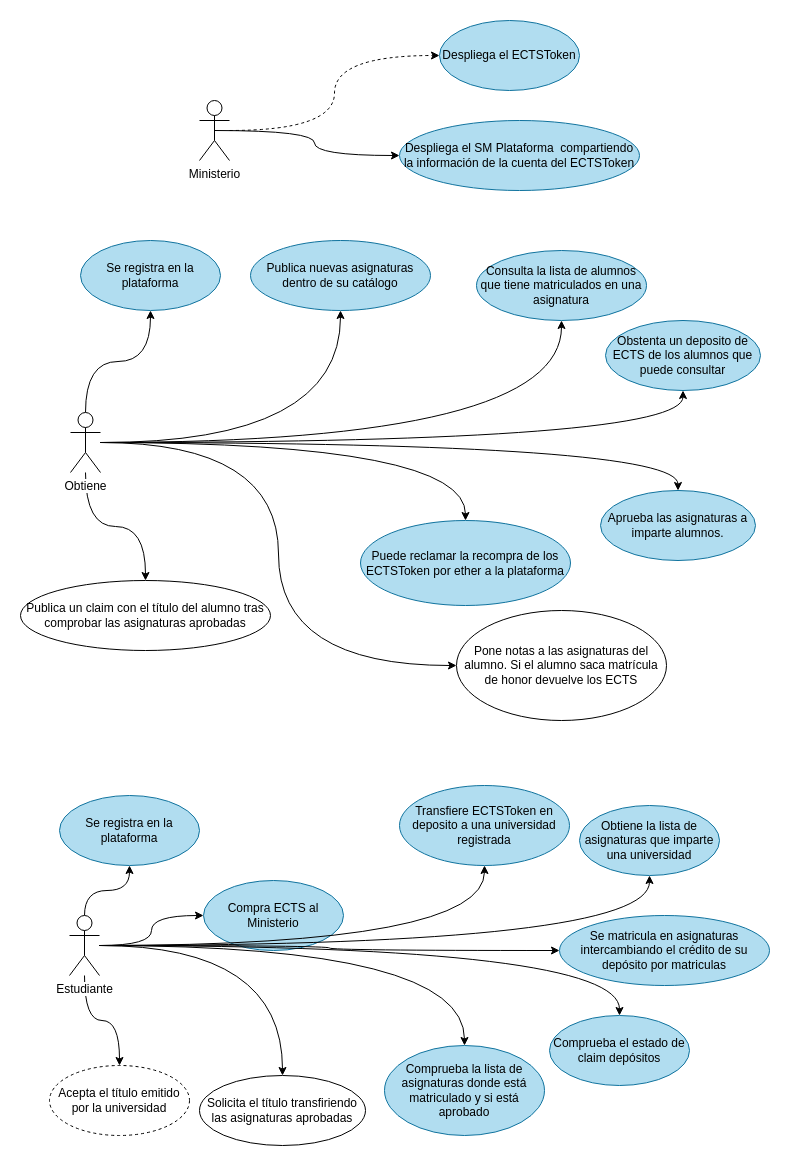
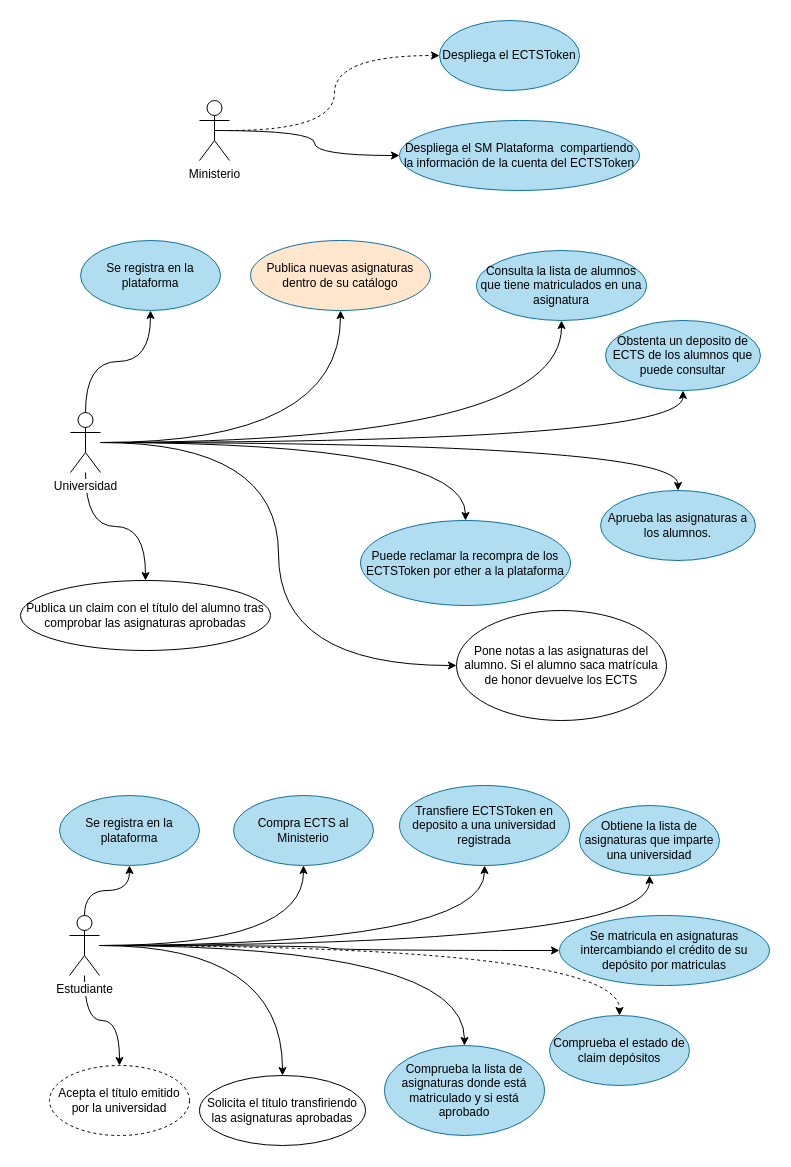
(341, 276) -> (341, 276)
(86, 487) -> (86, 487)
(678, 526) -> (678, 526)
(274, 916) -> (304, 831)
(423, 955) -> (423, 955)
